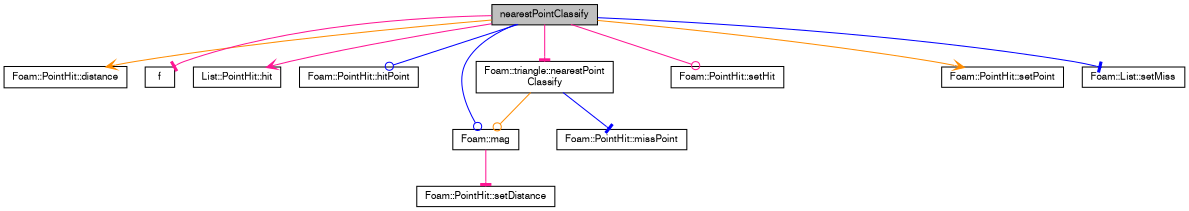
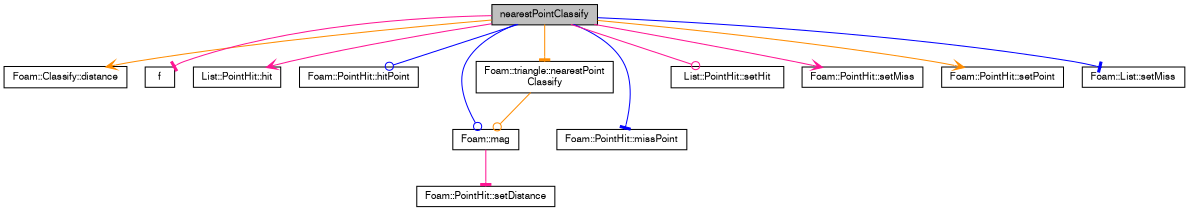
(545, 41) -> (545, 41)
(65, 77) -> (65, 77)
(727, 77) -> (727, 77)
none -> (862, 77)
(585, 110) -> (623, 62)
